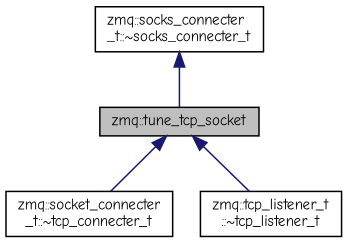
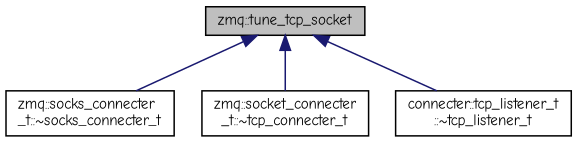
(179, 87) -> (190, 66)
(271, 214) -> (483, 113)
